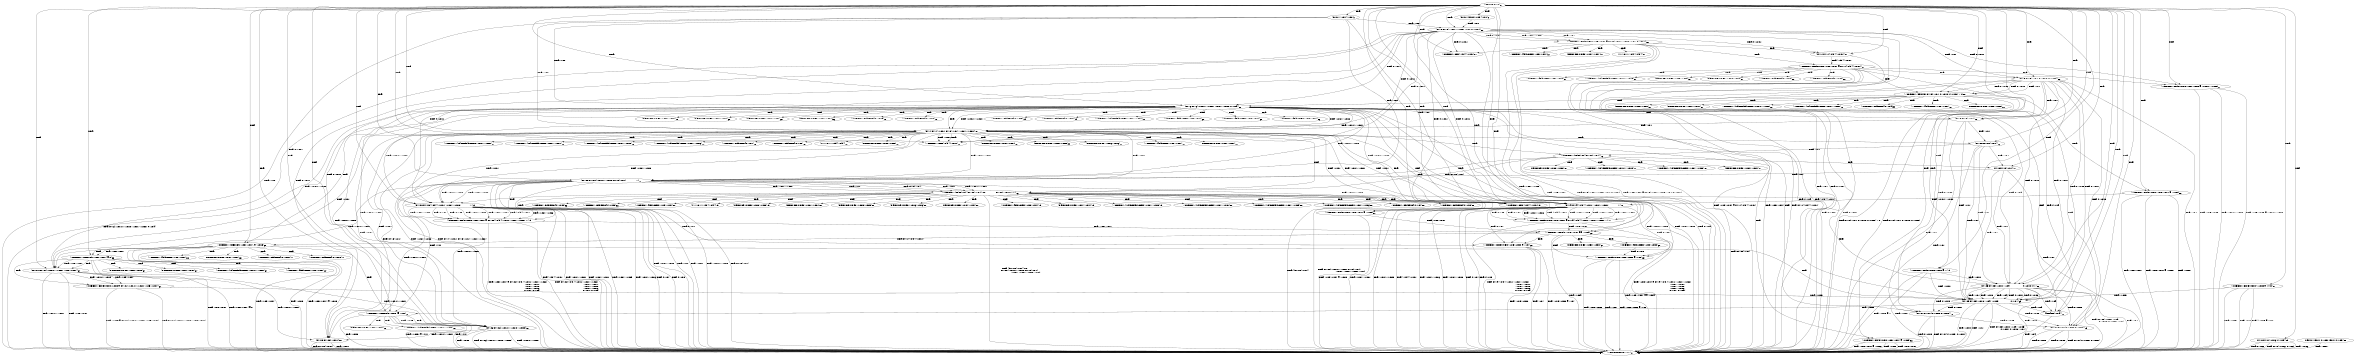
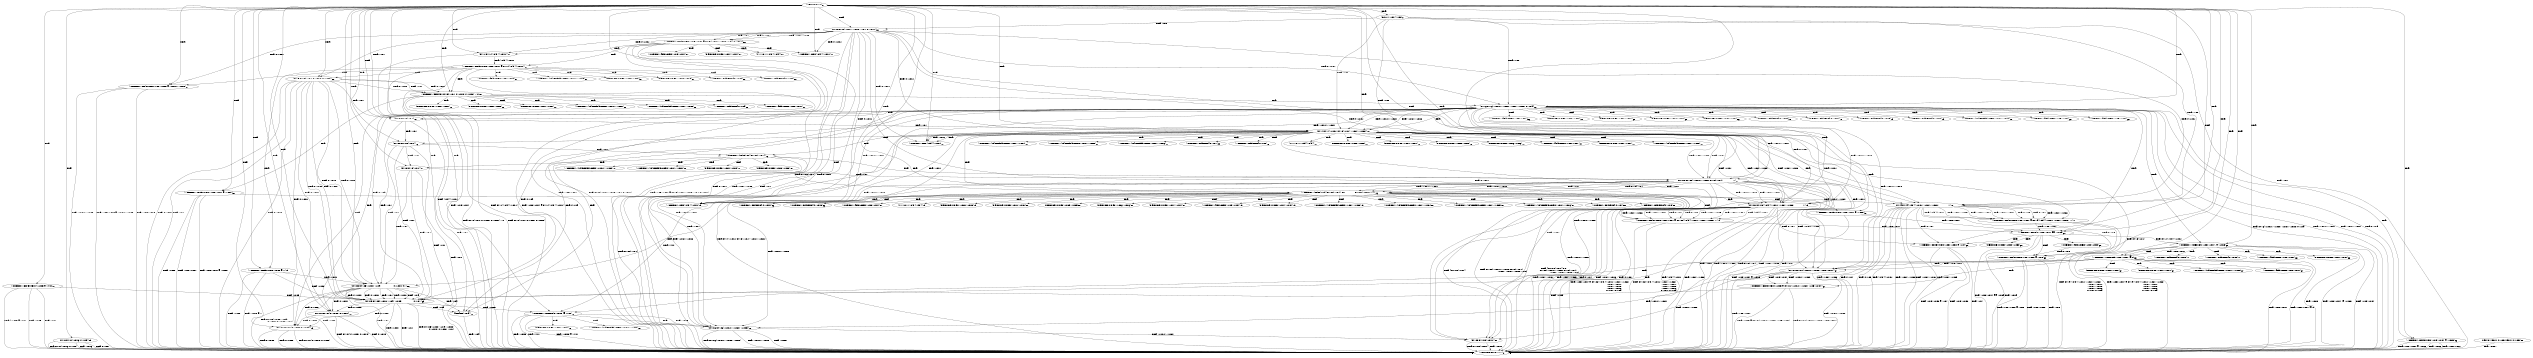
(1475, 17) -> none
